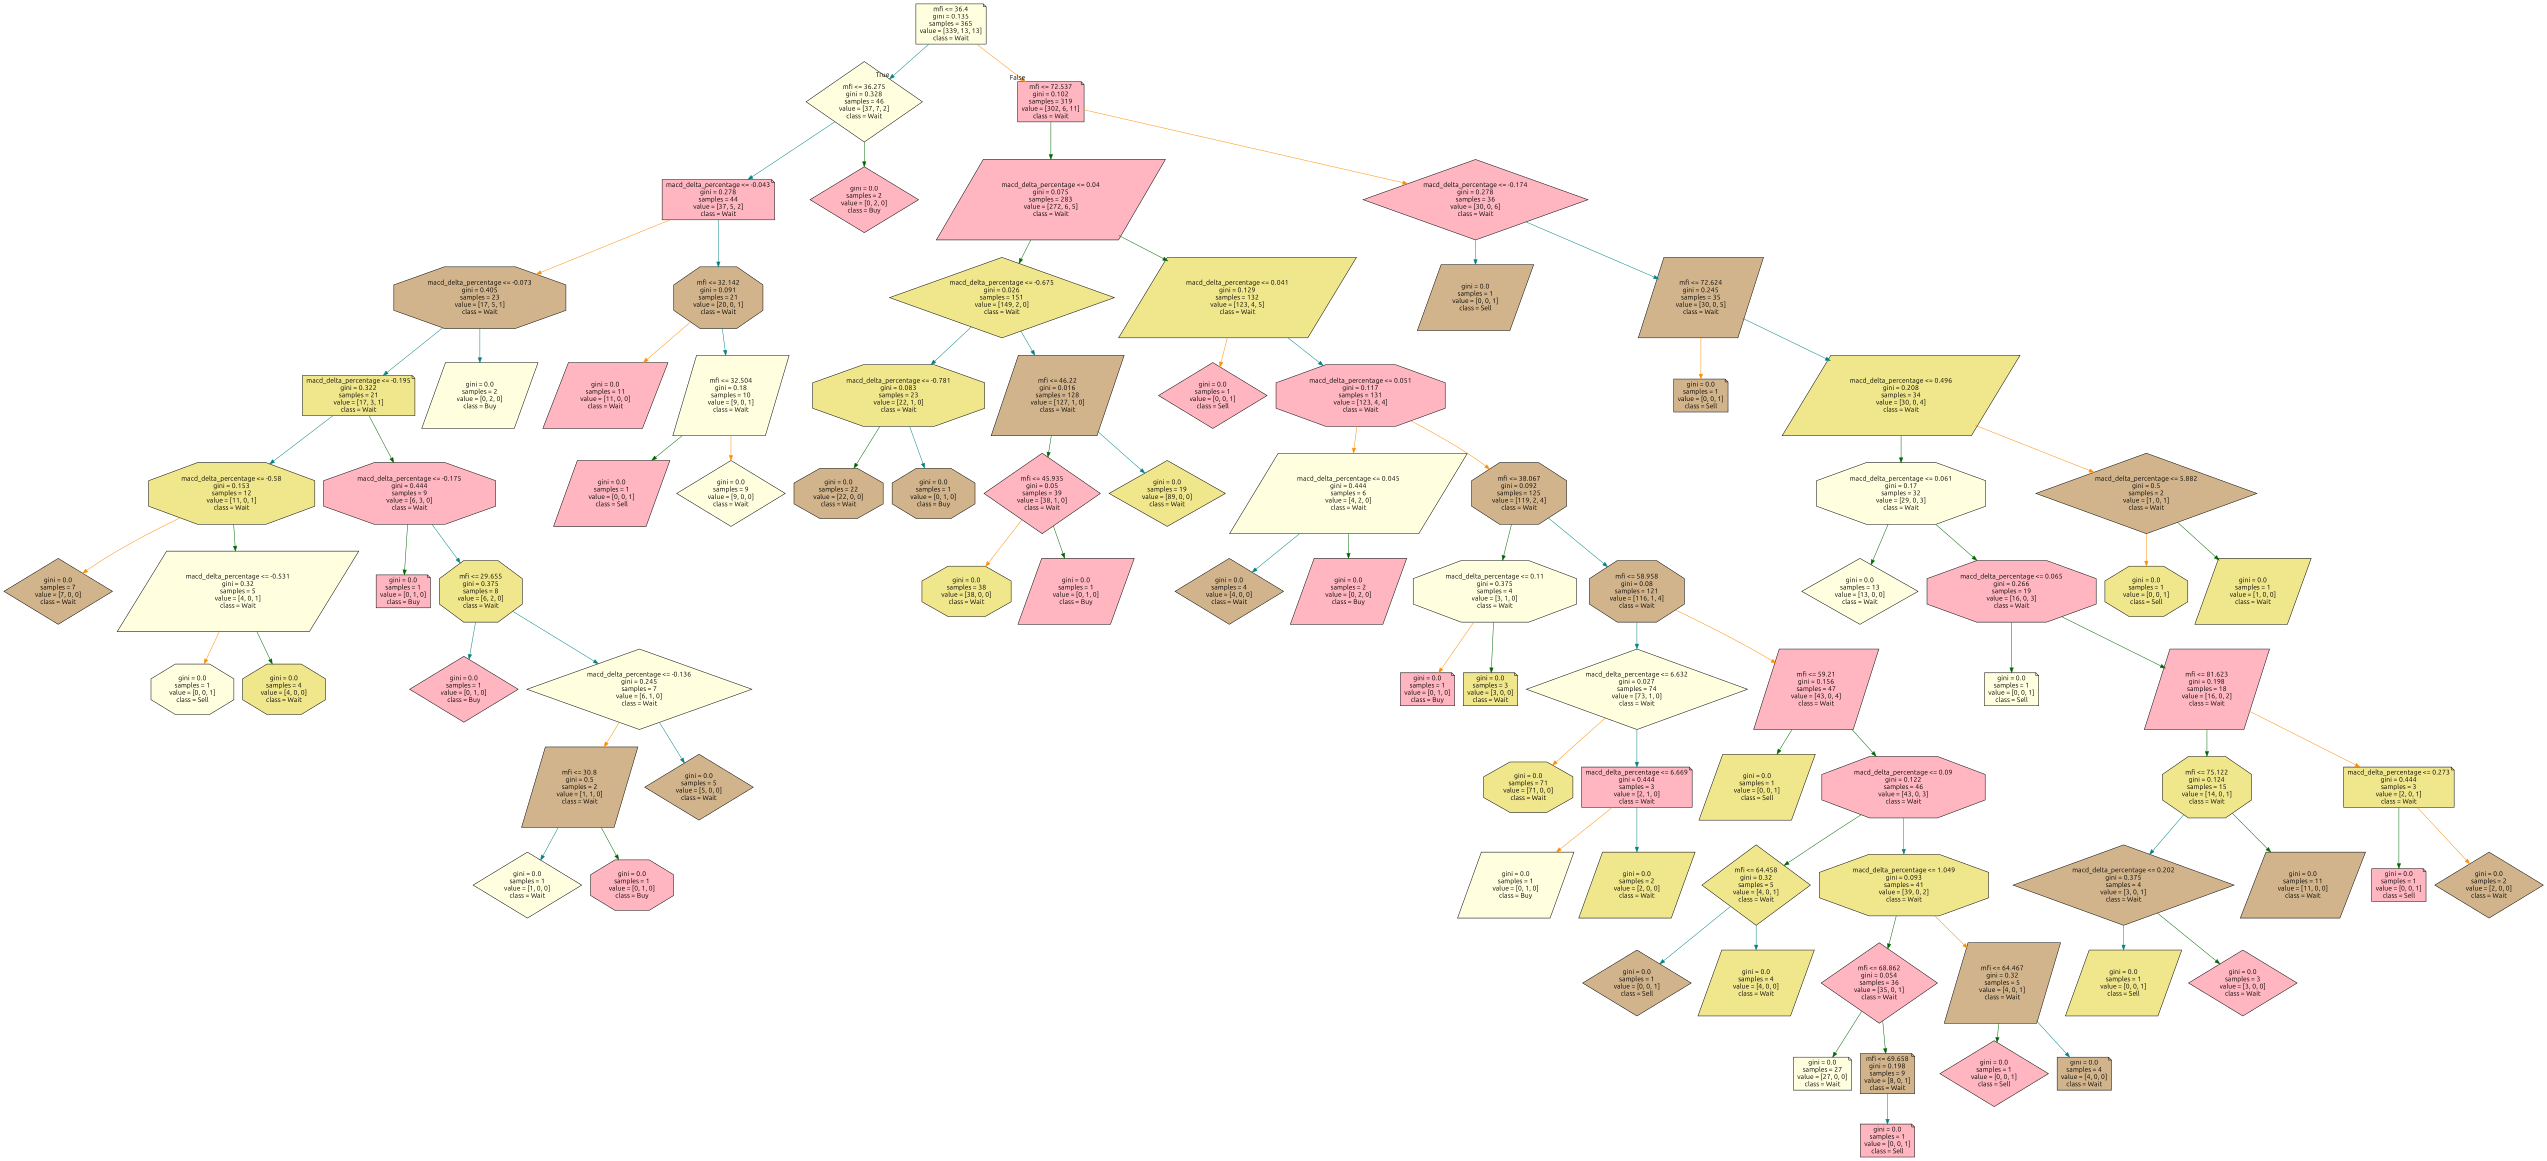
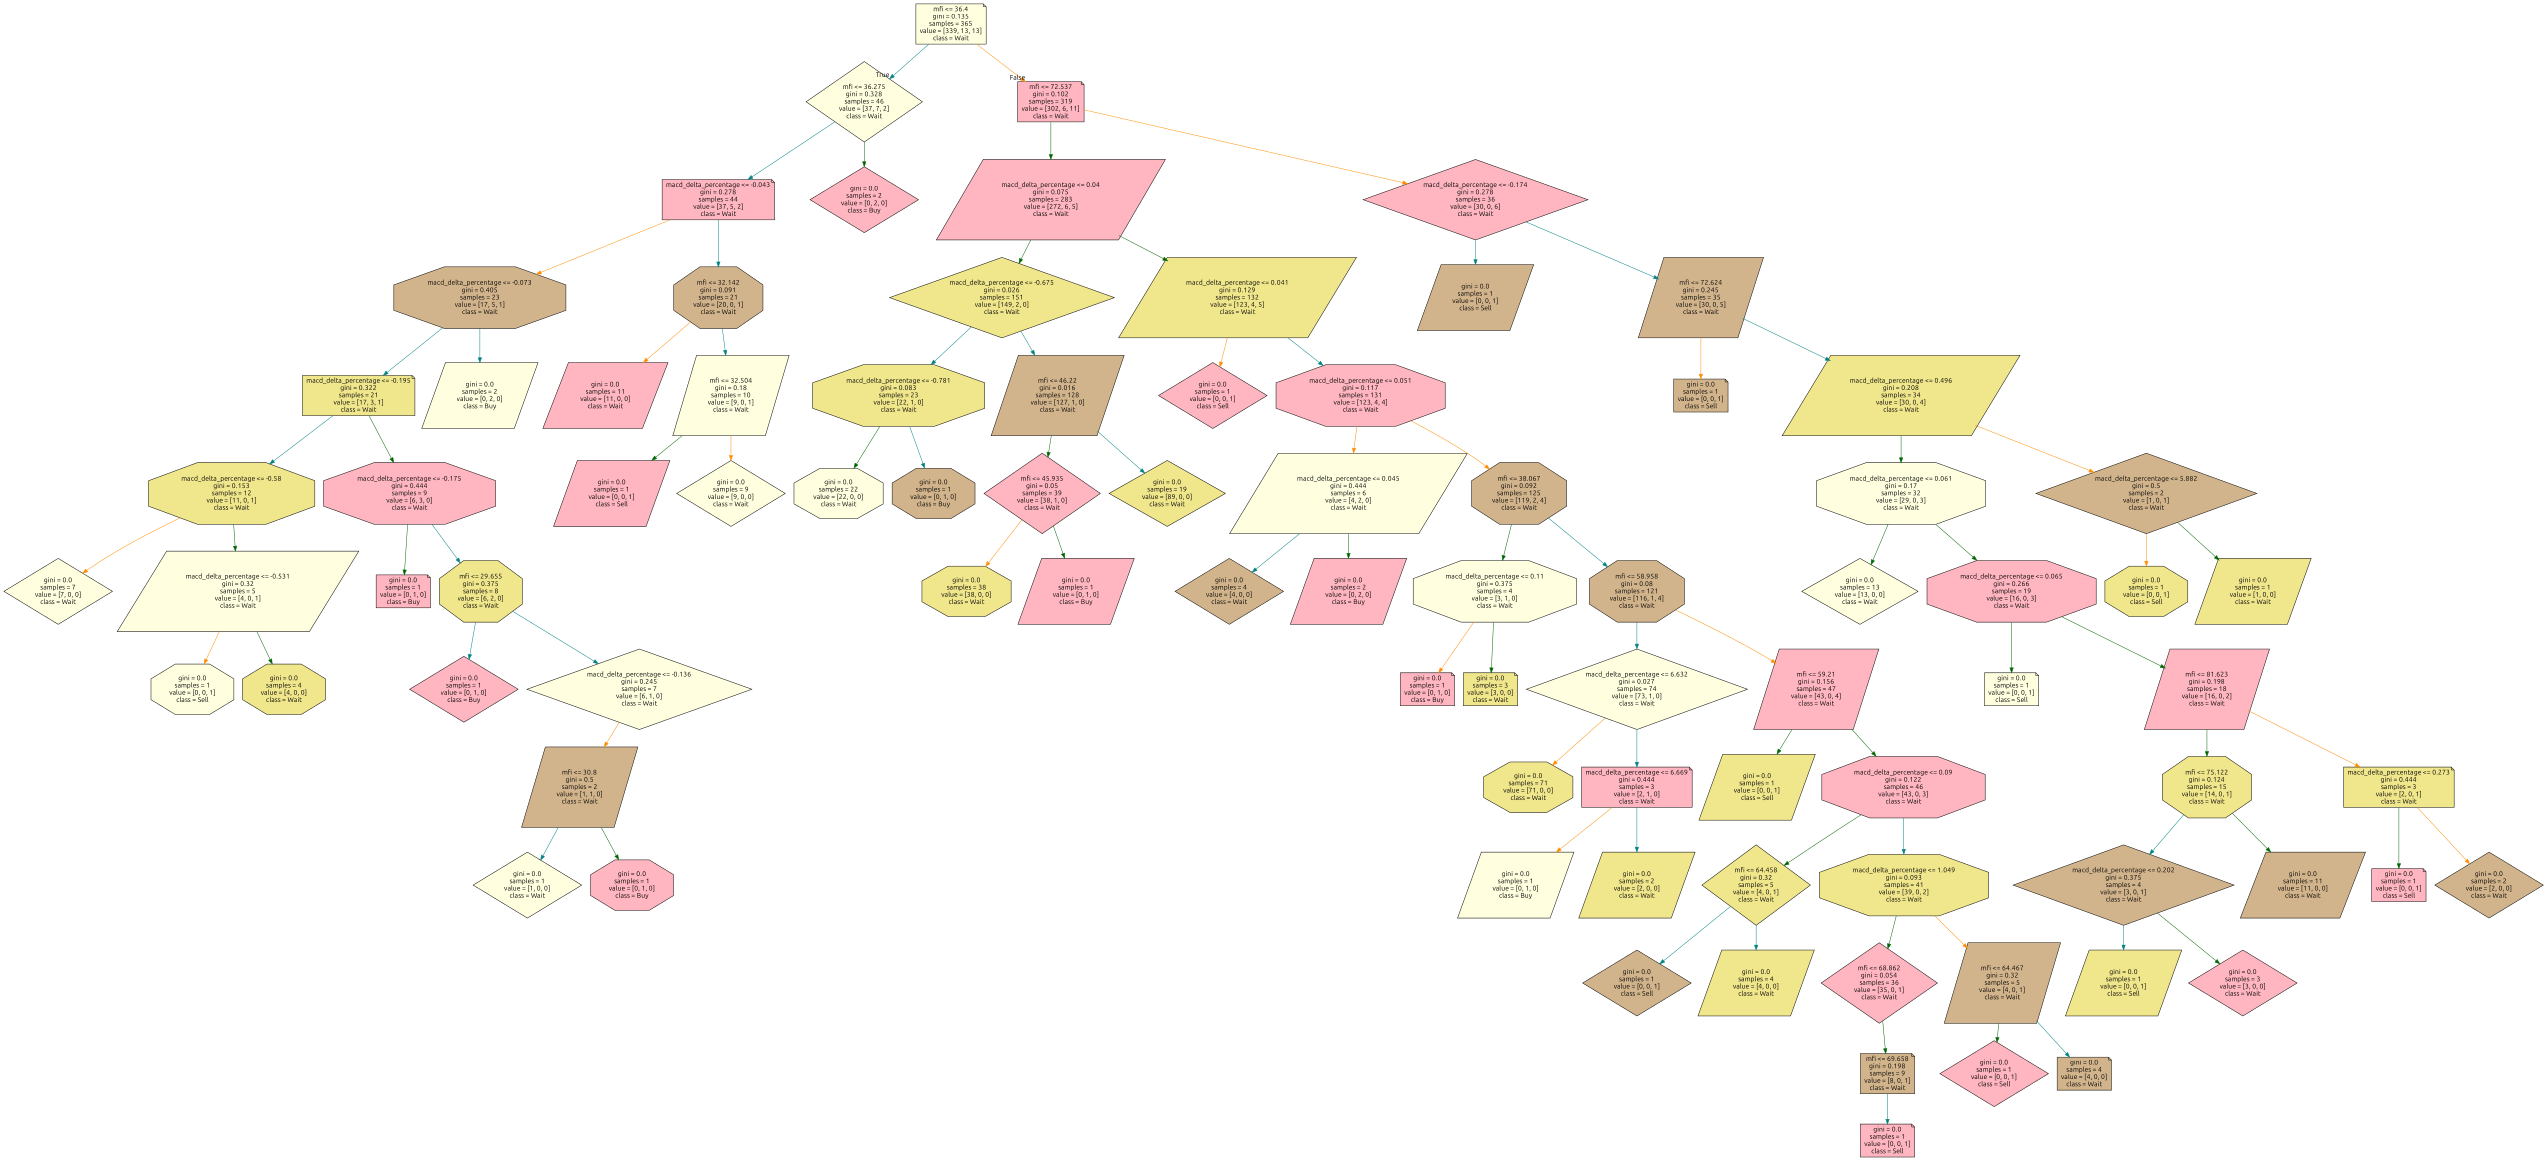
(839, 493) -> (839, 493)
(58, 591) -> (58, 591)
(699, 787) -> none
(1823, 1074) -> none
